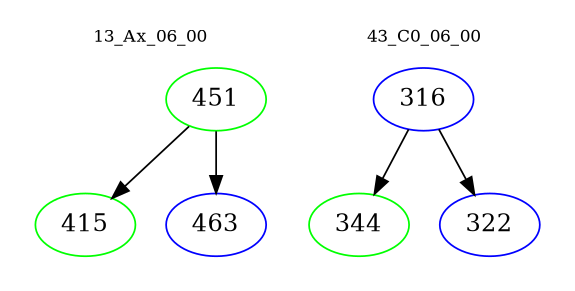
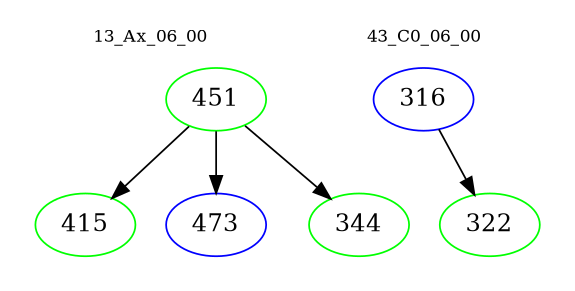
(396, 154) -> (268, 146)
(216, 225) -> (216, 225)
(490, 225) -> (490, 225)
